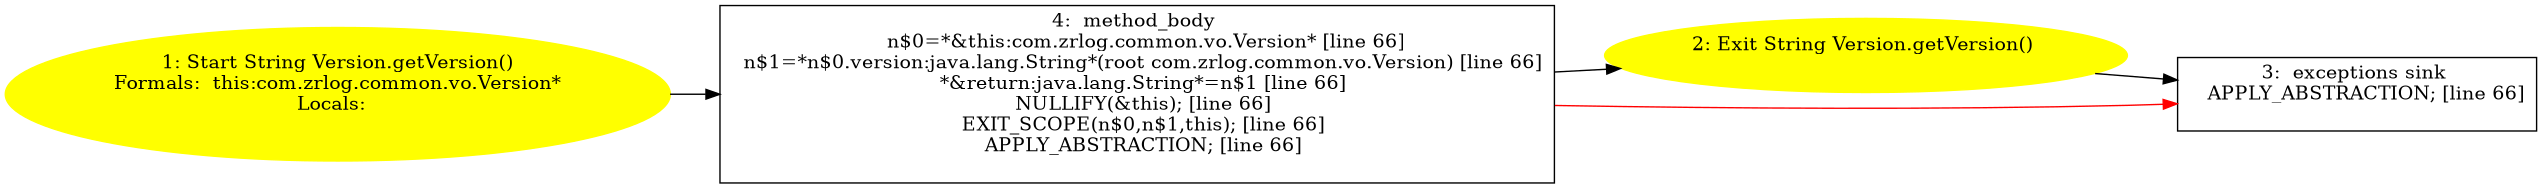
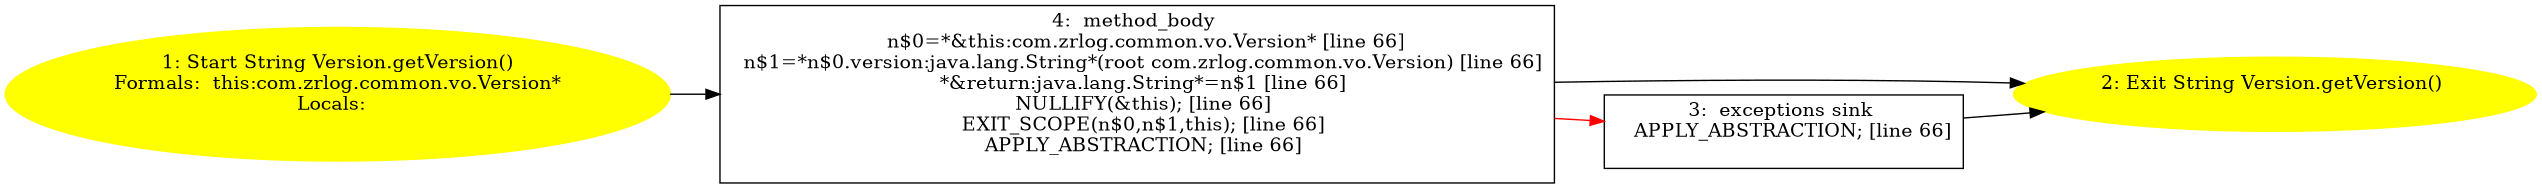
(2129, 76) -> (1997, 115)
